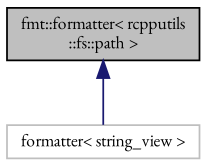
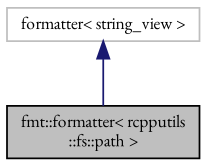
(103, 102) -> (103, 82)
